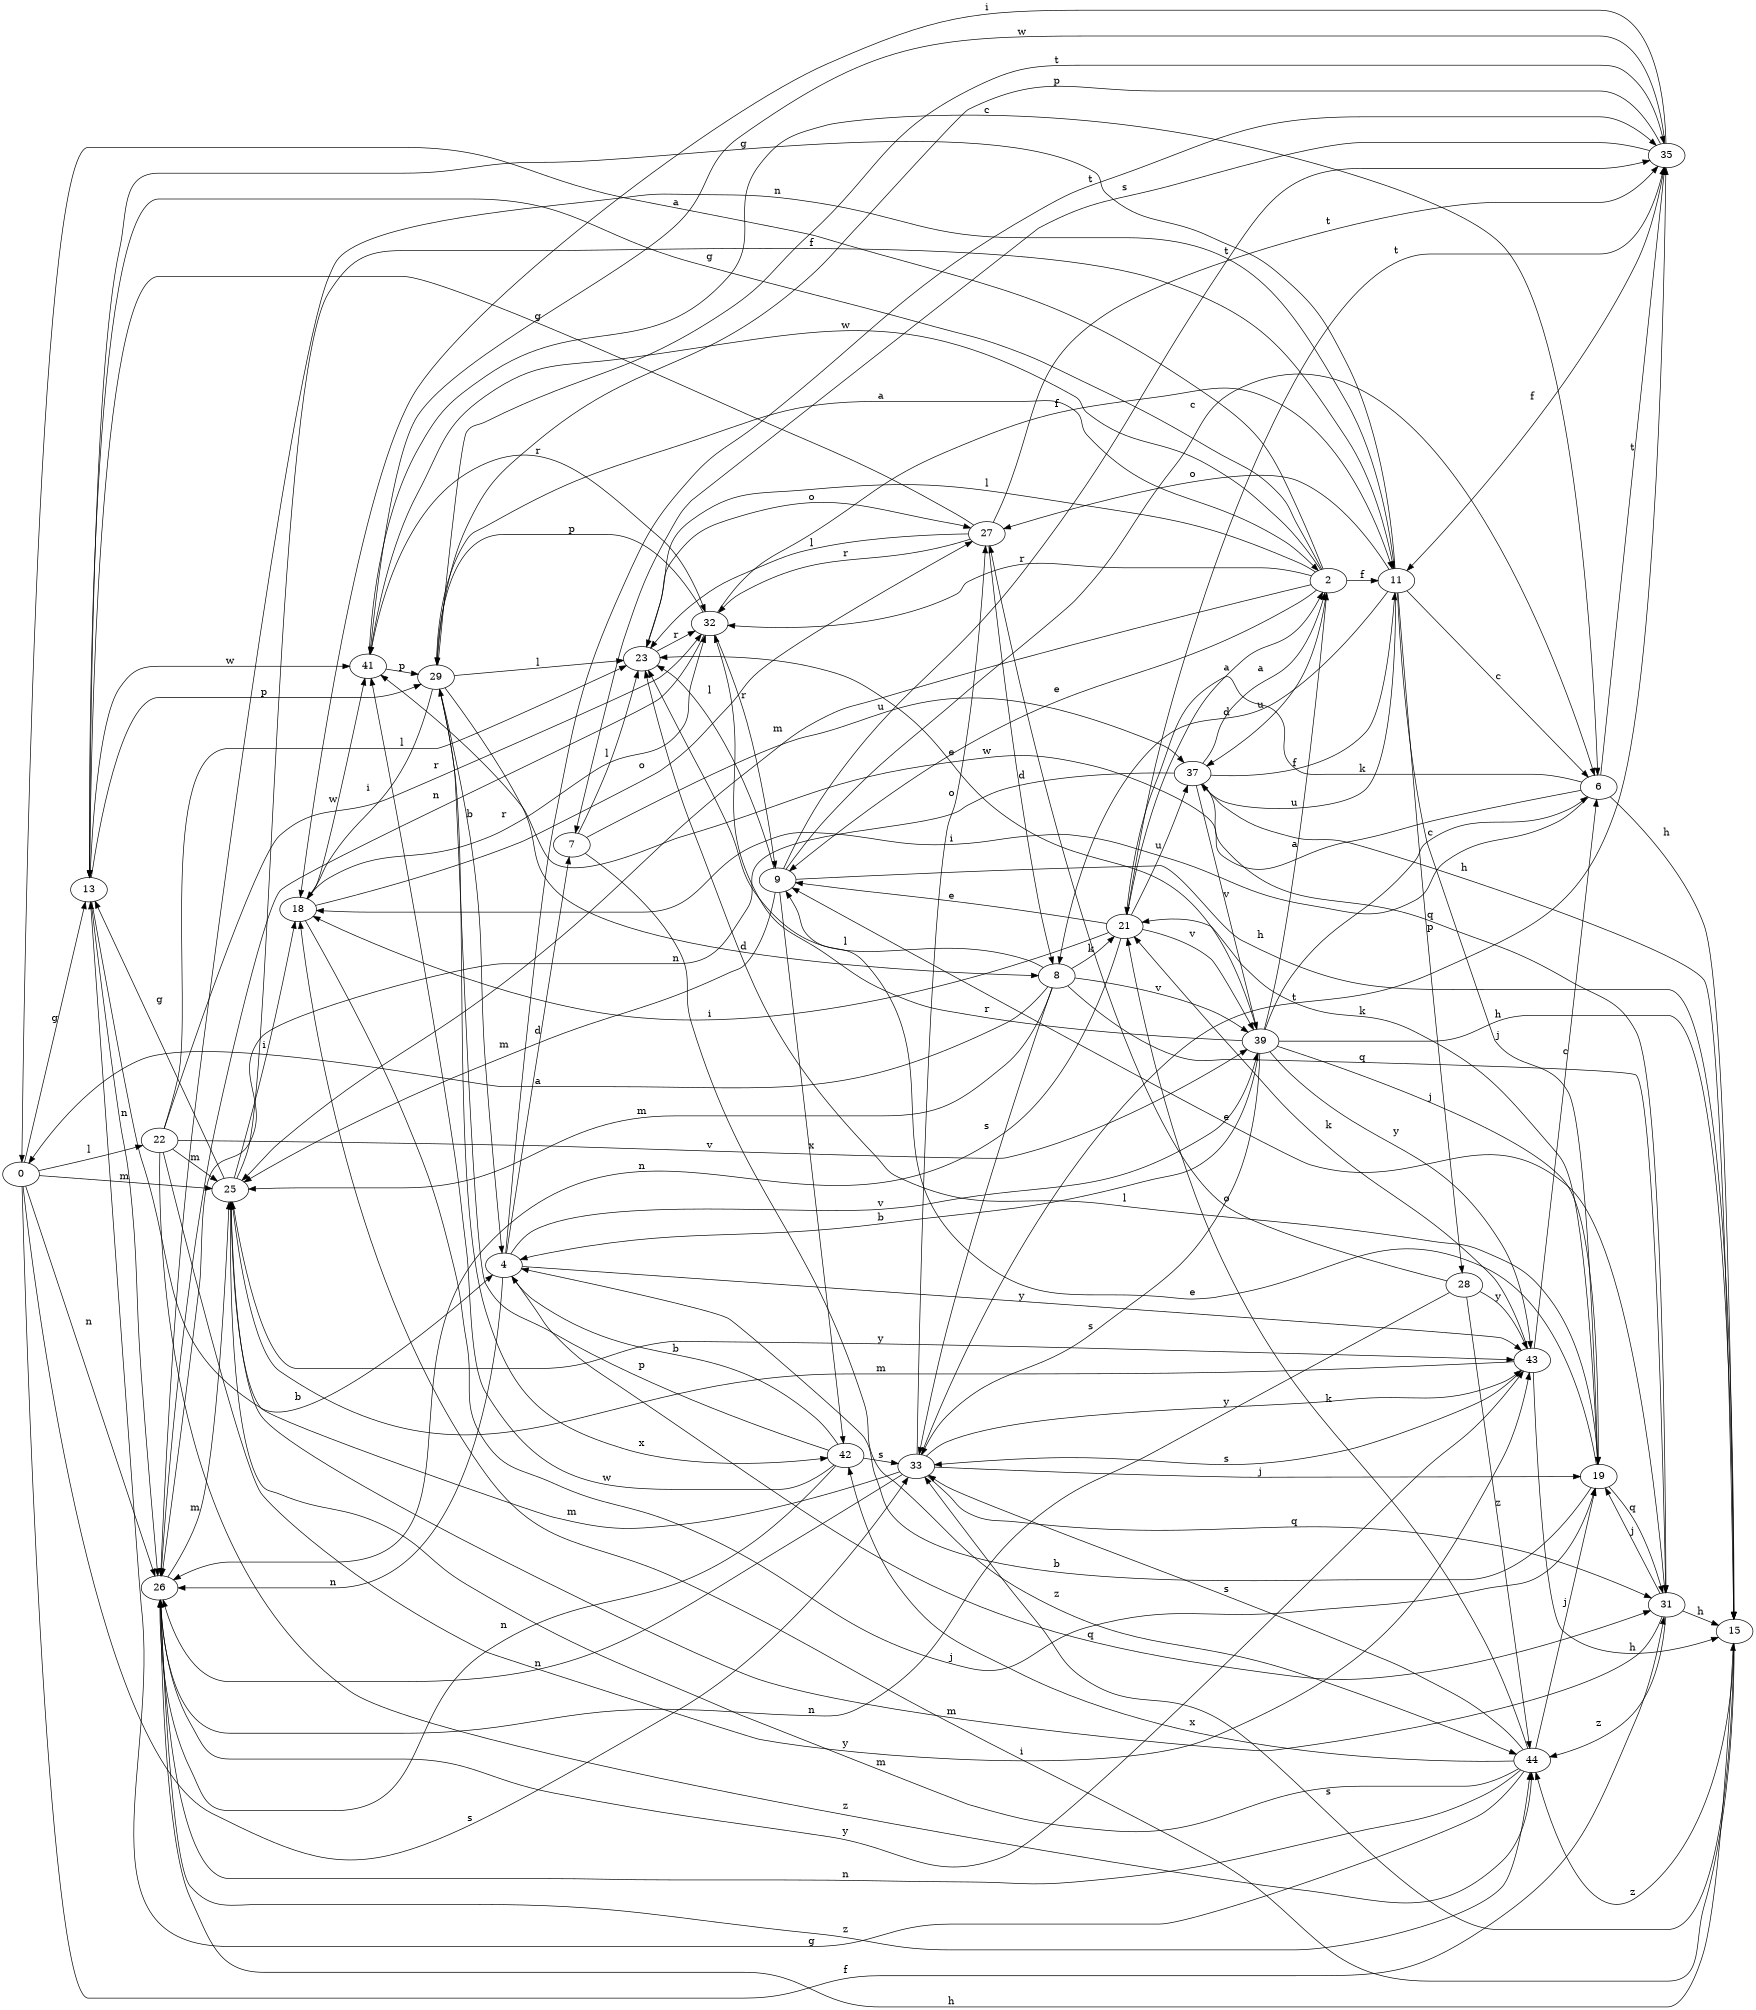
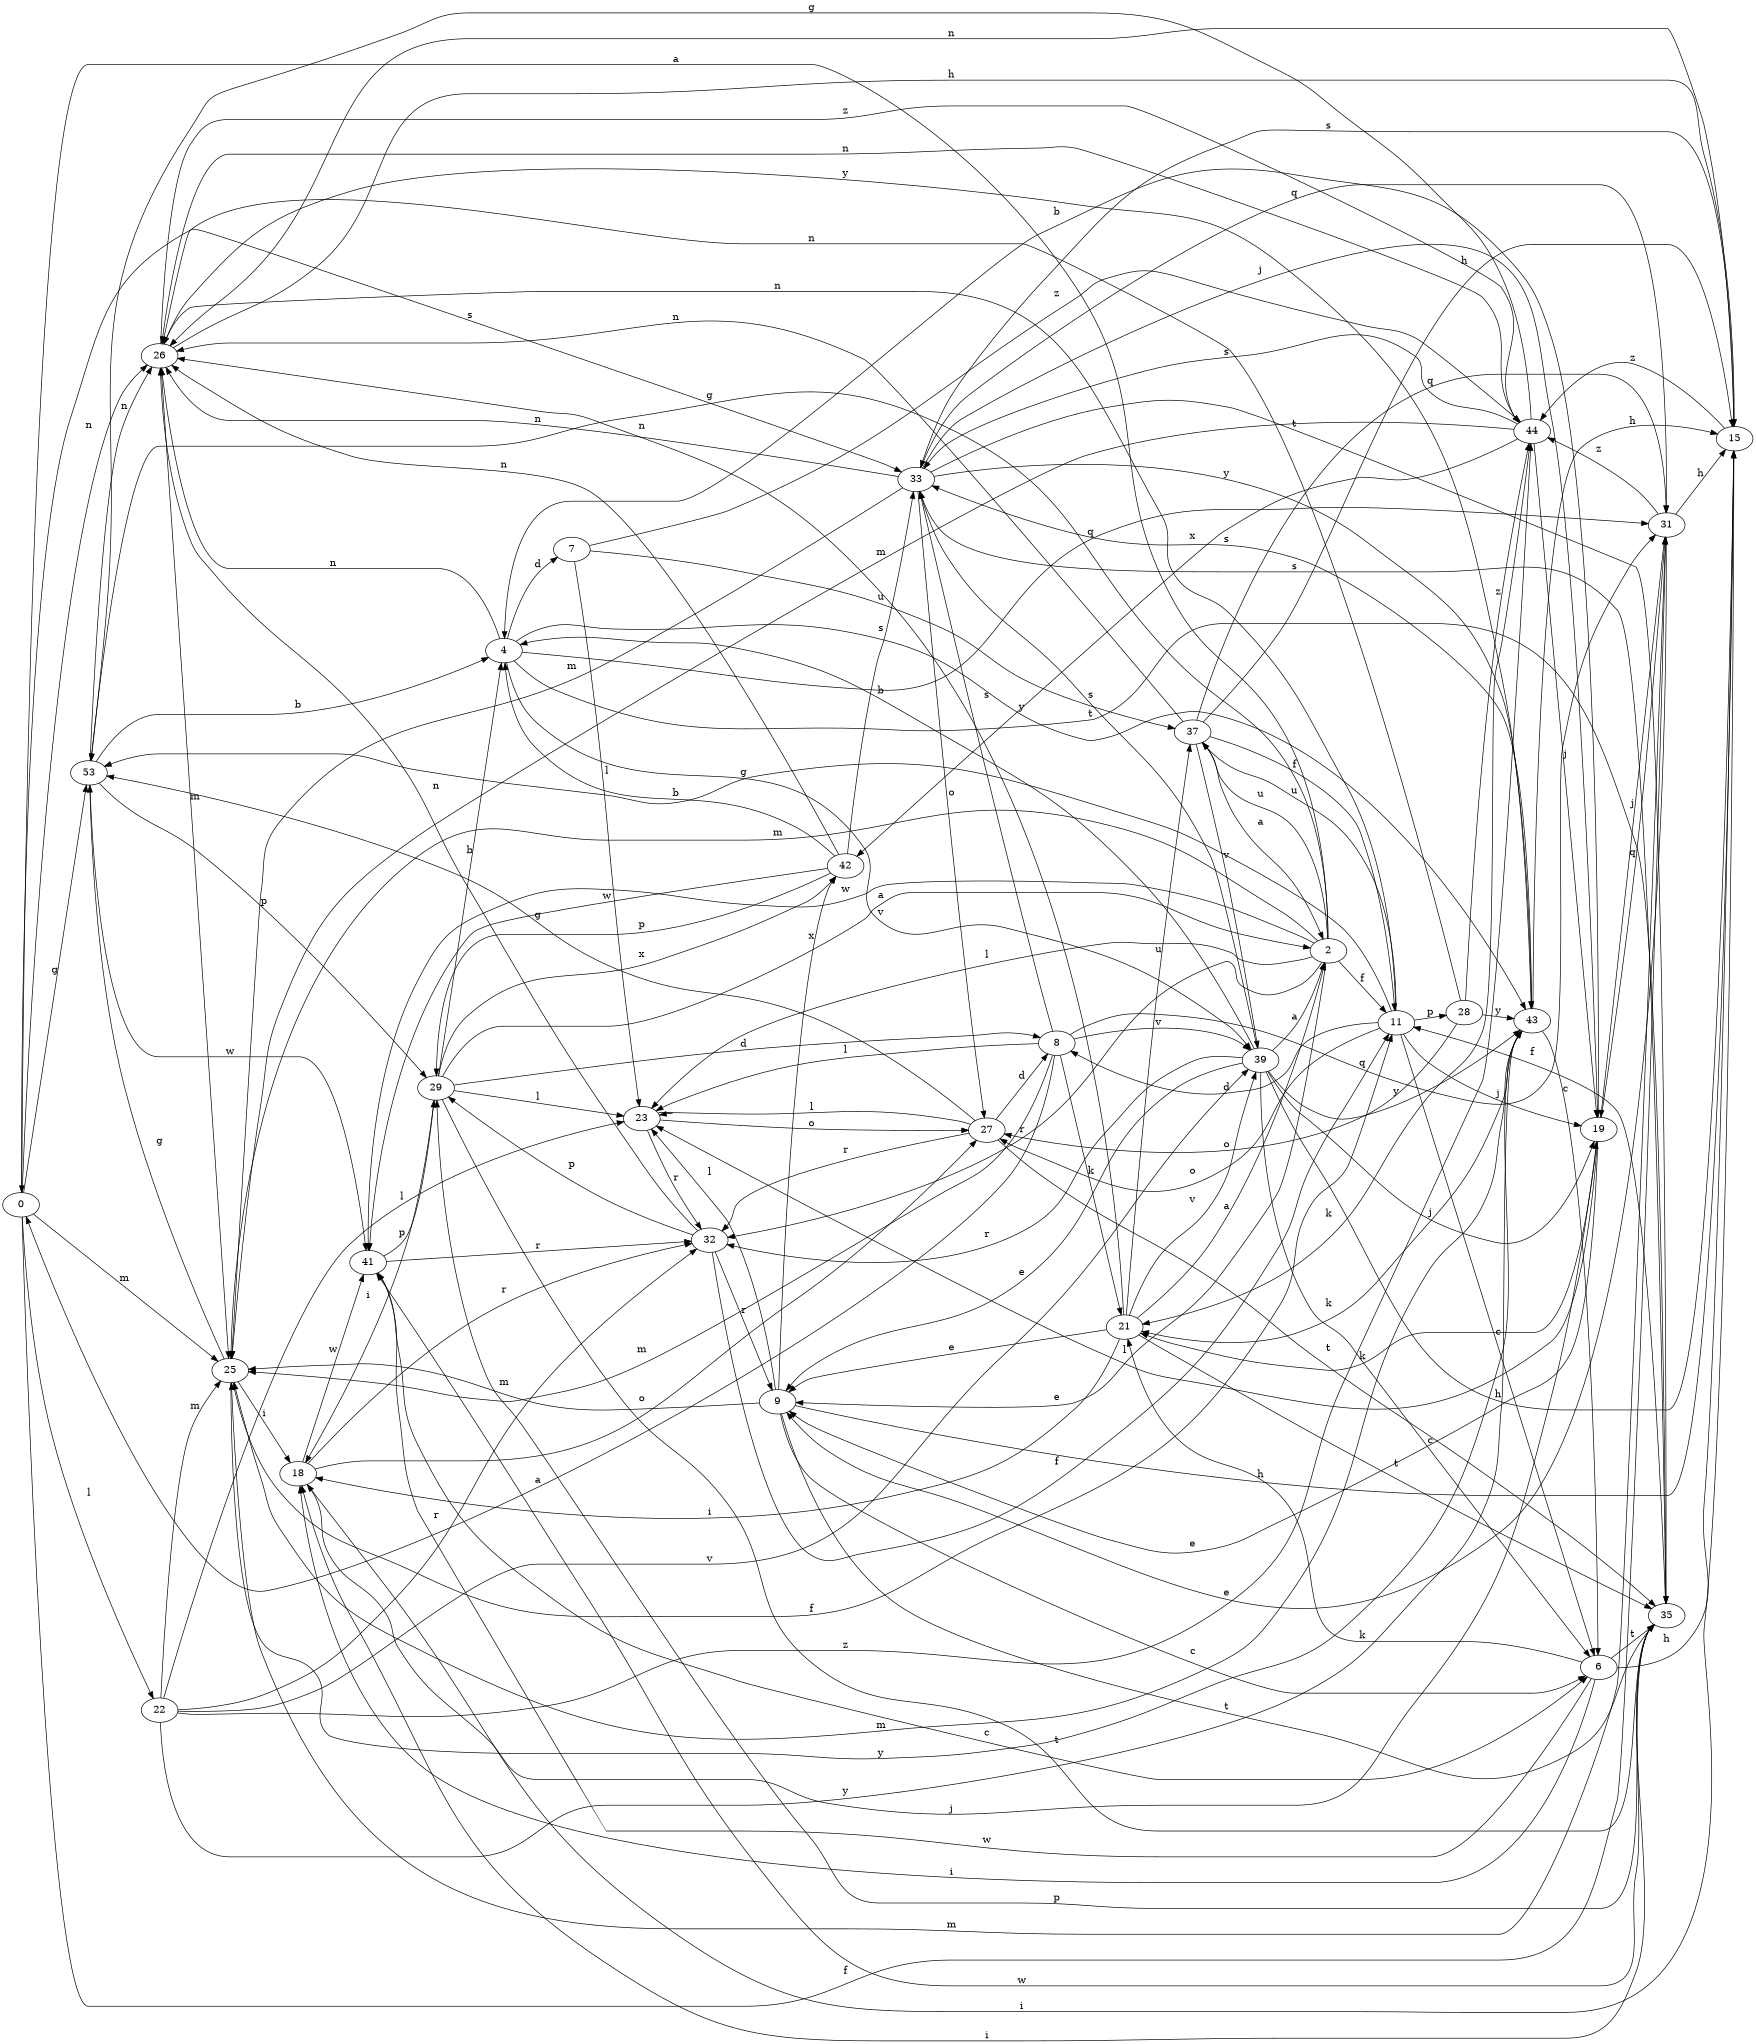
none -> (1051, 39)
(946, 301) -> (1637, 739)
(988, 802) -> (1046, 1260)
(89, 890) -> (89, 773)
